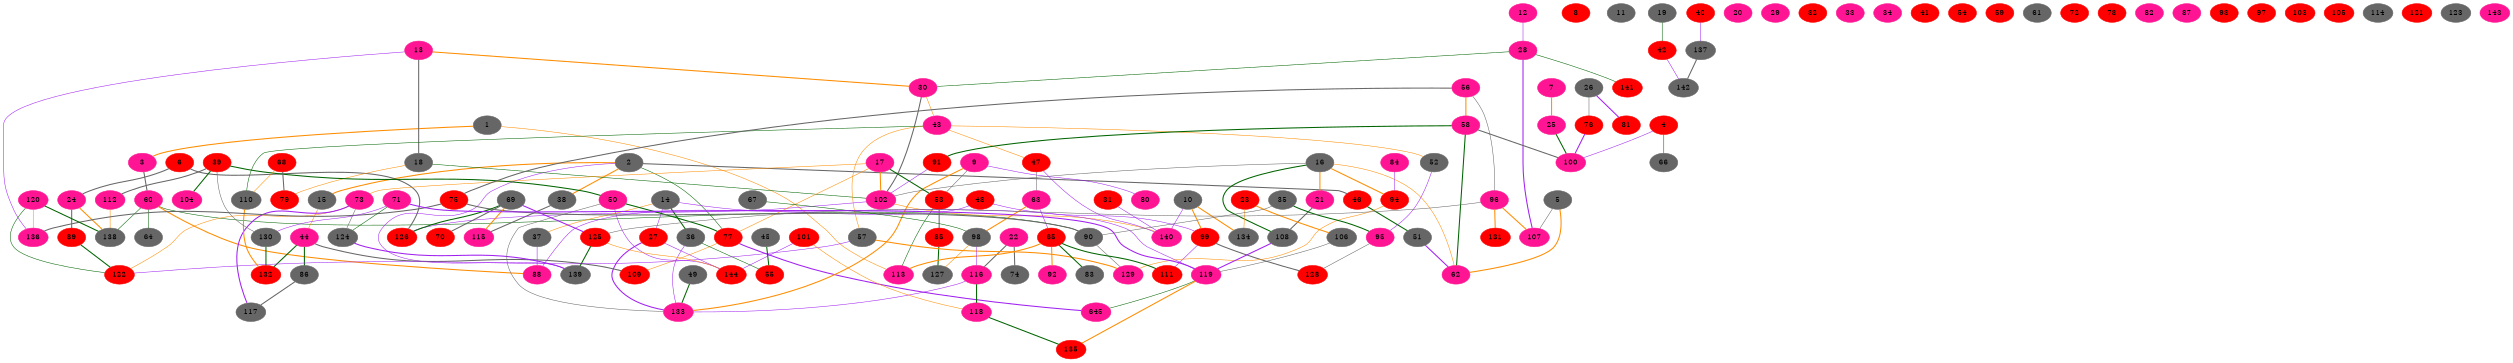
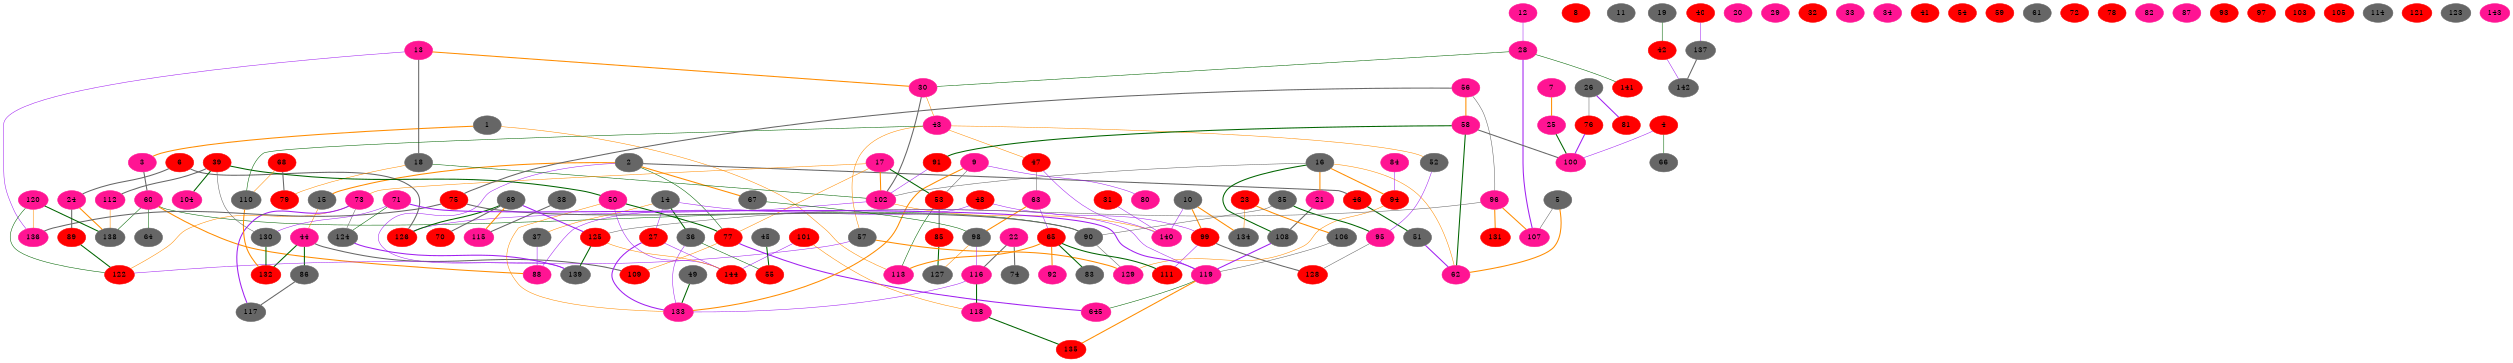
(596, 181) -> (688, 181)
(519, 285) -> (519, 285)
